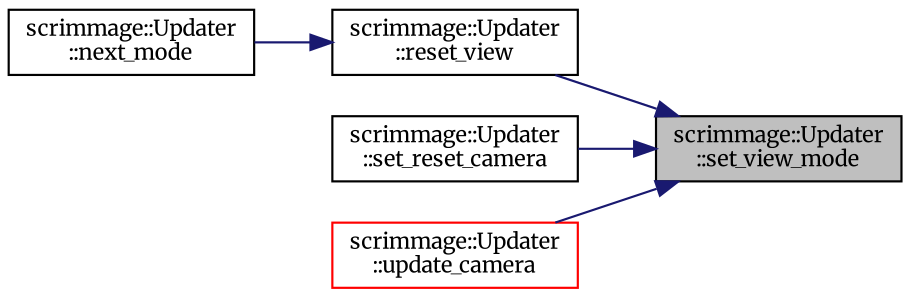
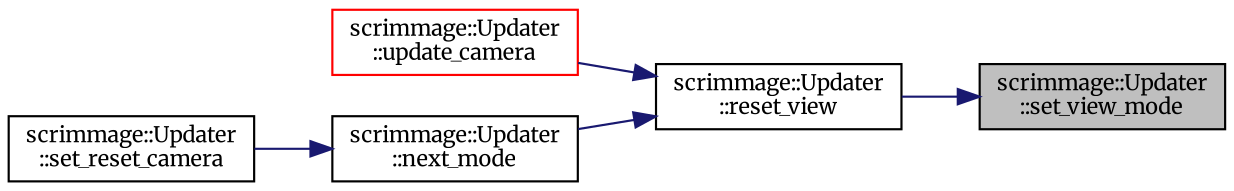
(606, 149) -> (282, 149)
(606, 206) -> (606, 68)
